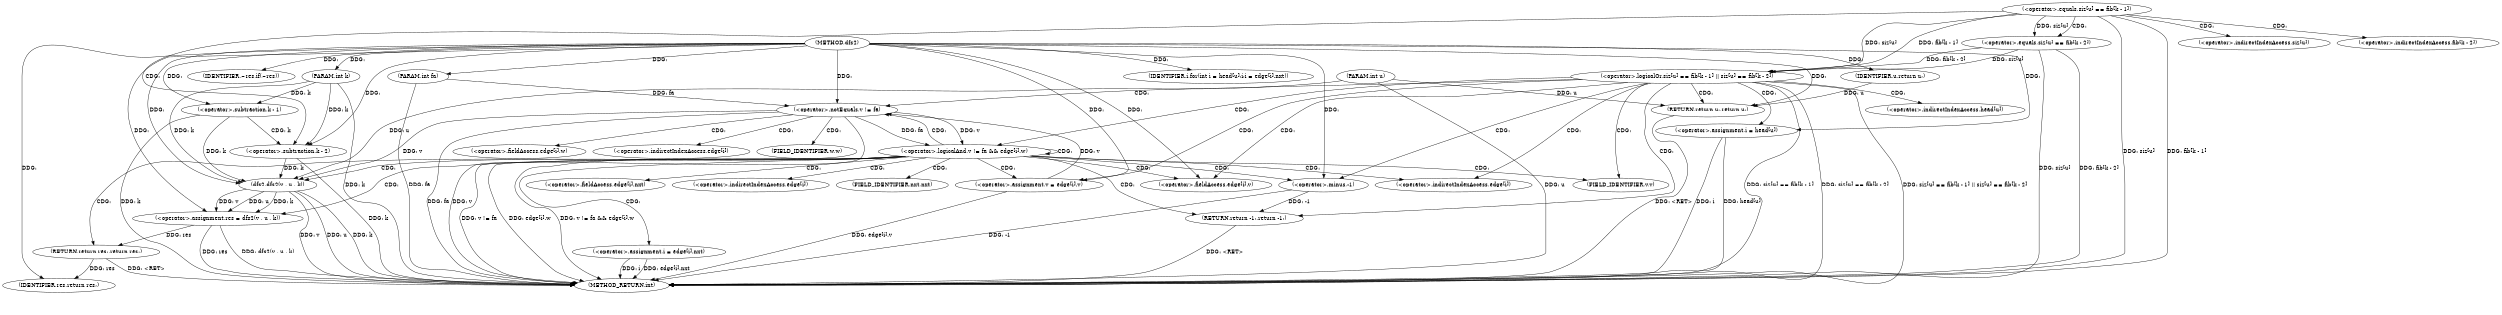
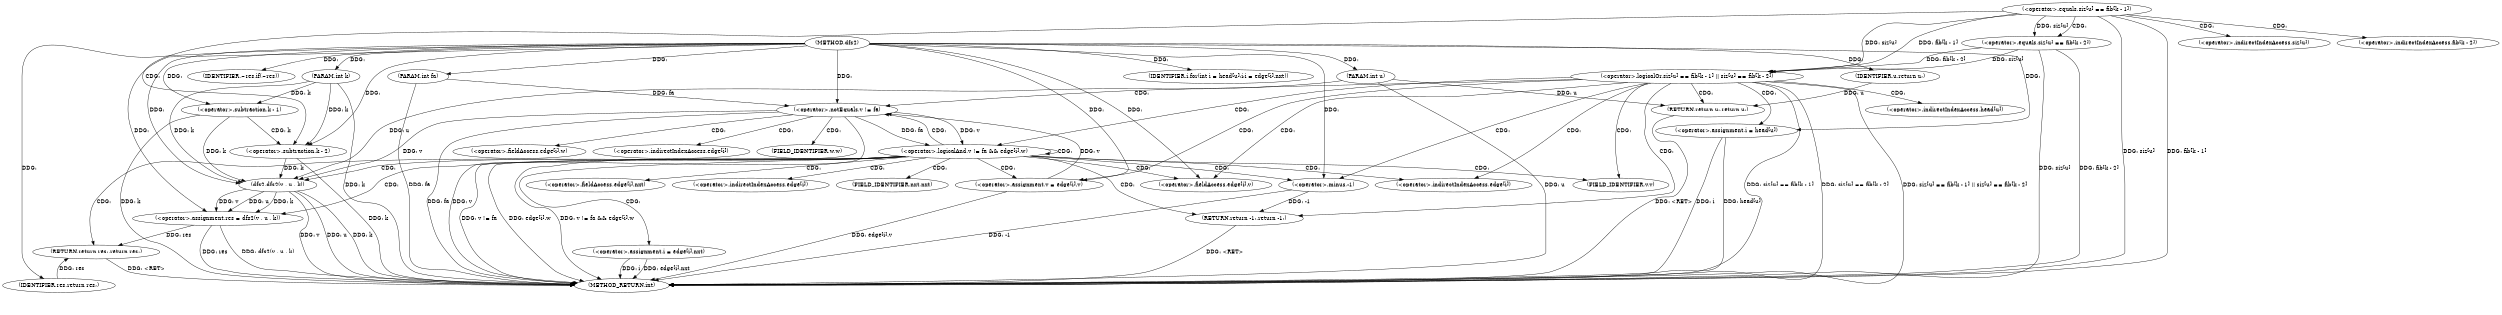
(1377, 50) -> (1174, 47)
(87, 269) -> (58, 268)
